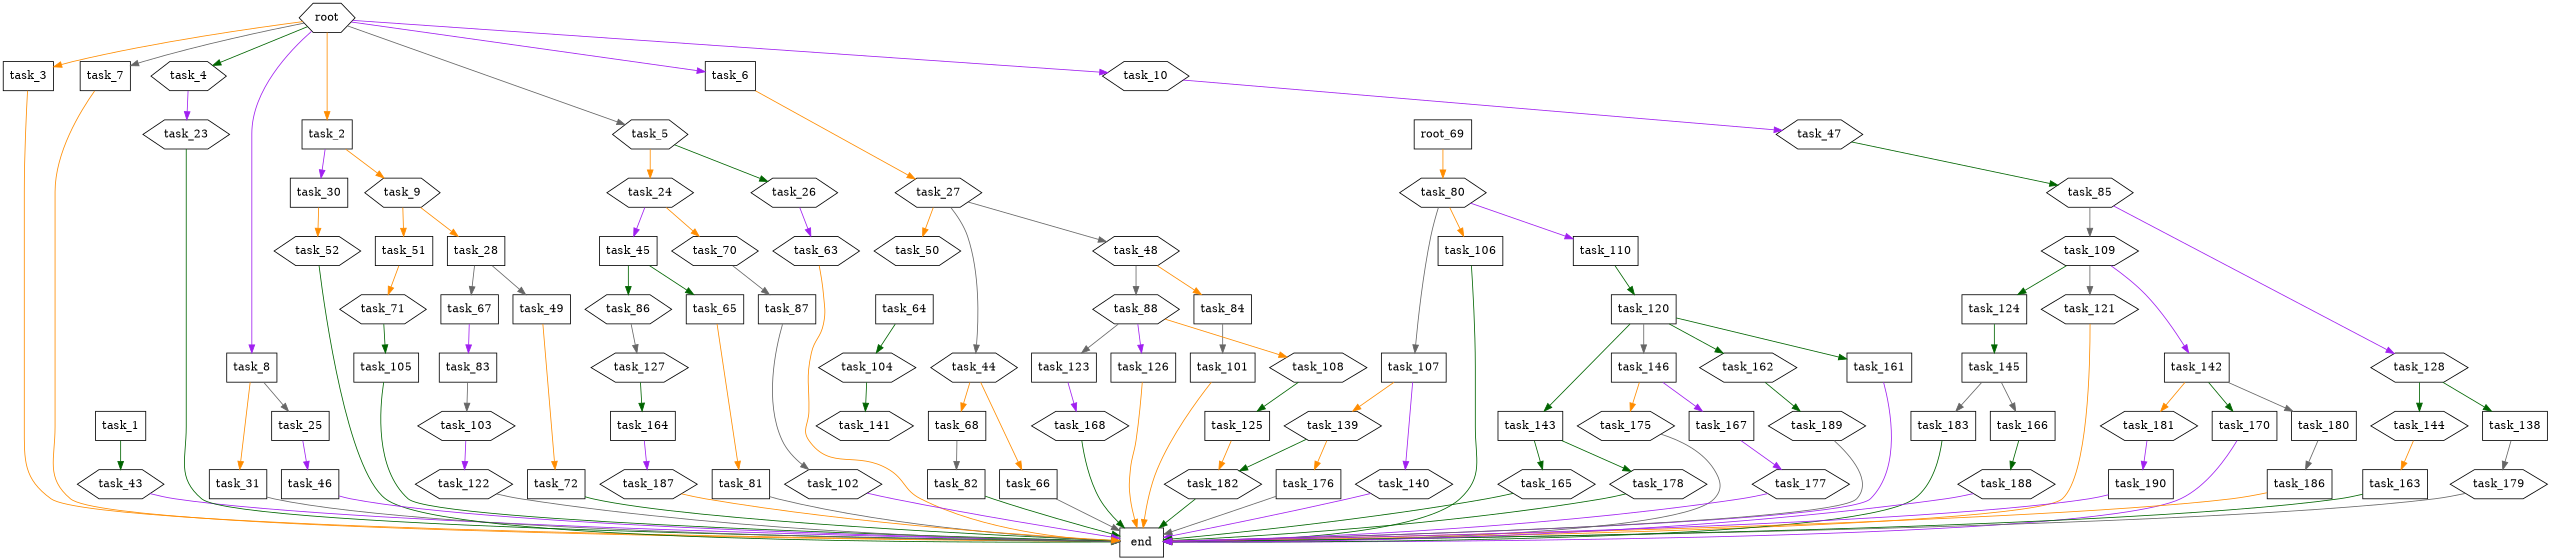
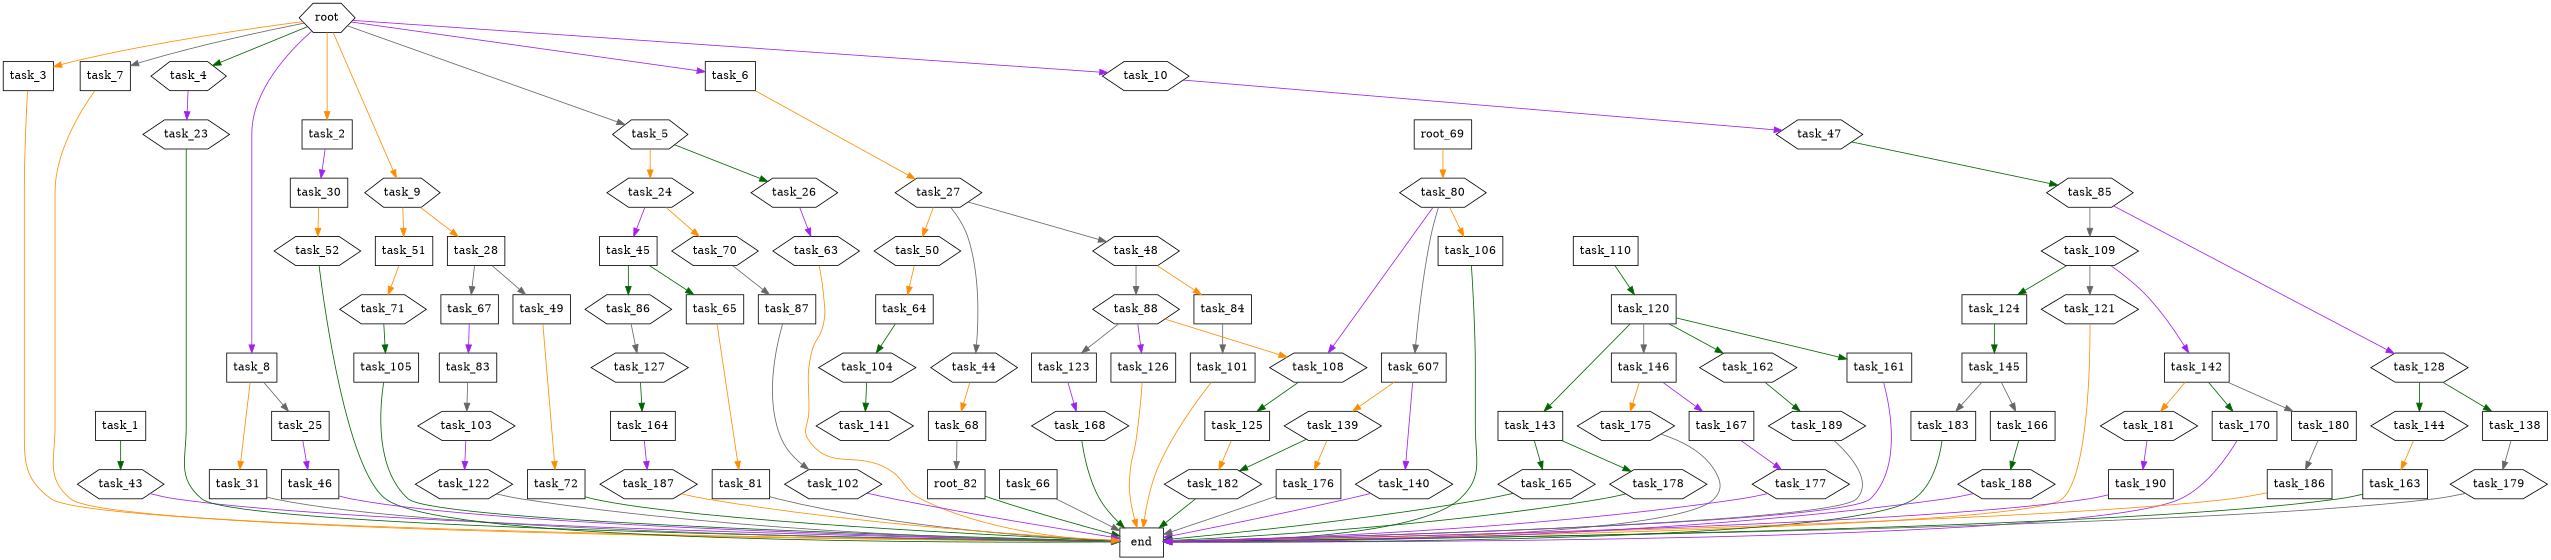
(362, 161) -> (363, 101)
(1518, 220) -> (1383, 277)
none -> (912, 276)
(1414, 368) -> (1414, 368)
(999, 422) -> none
(956, 484) -> (956, 484)
